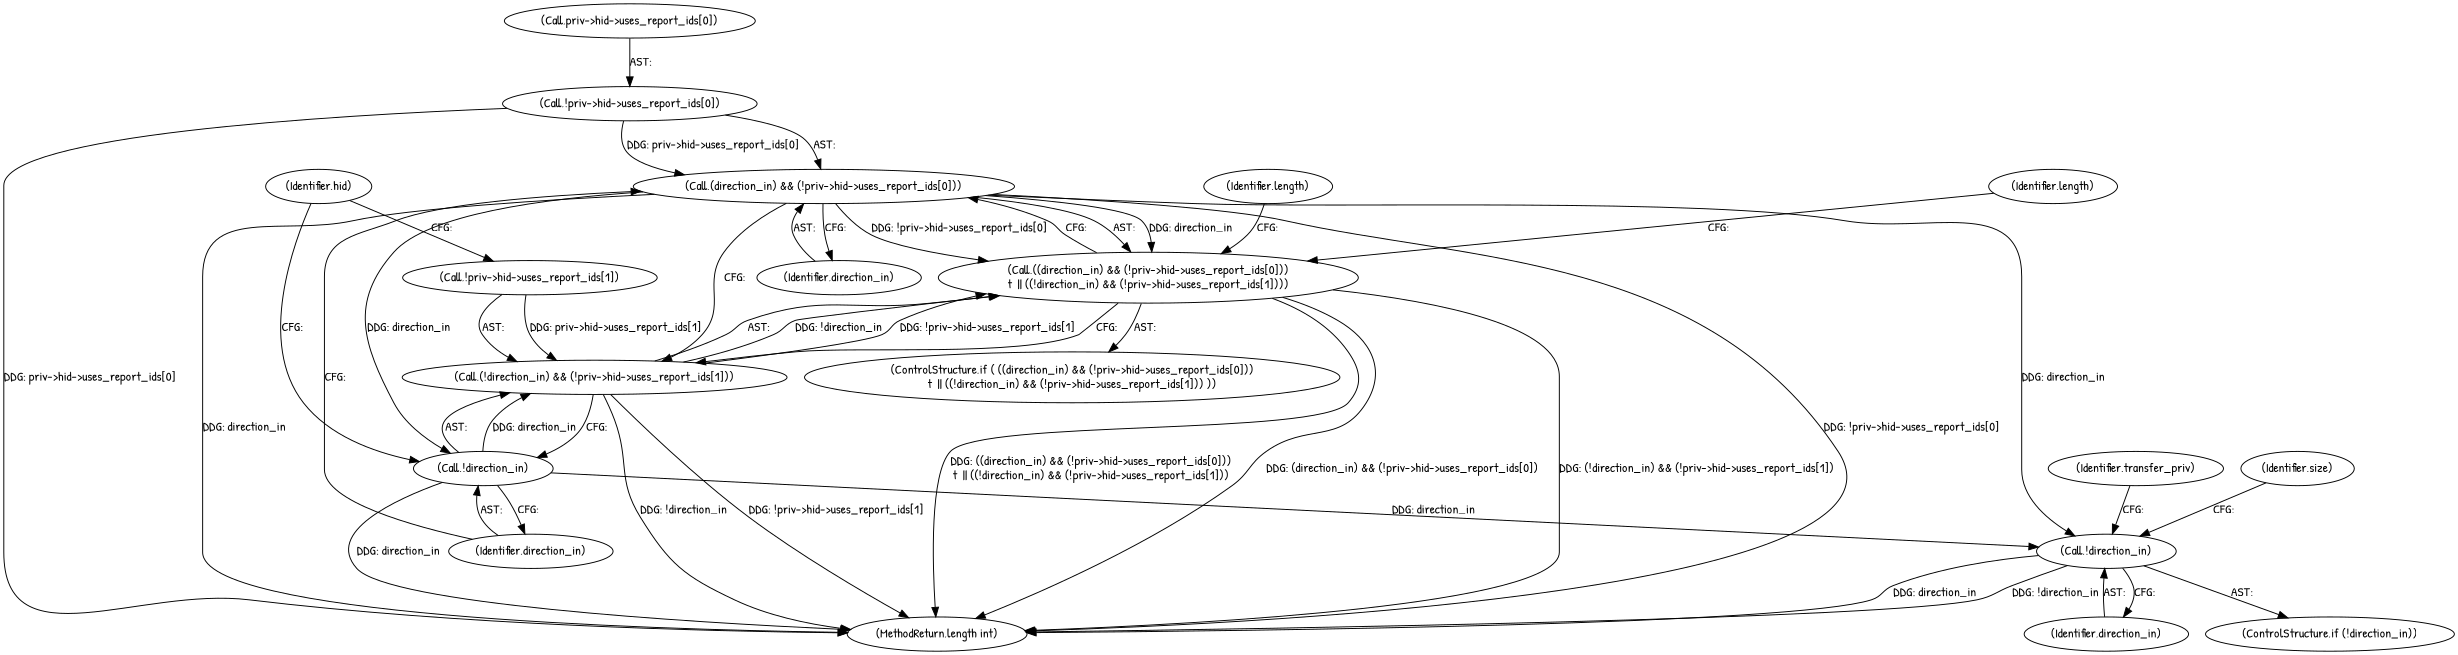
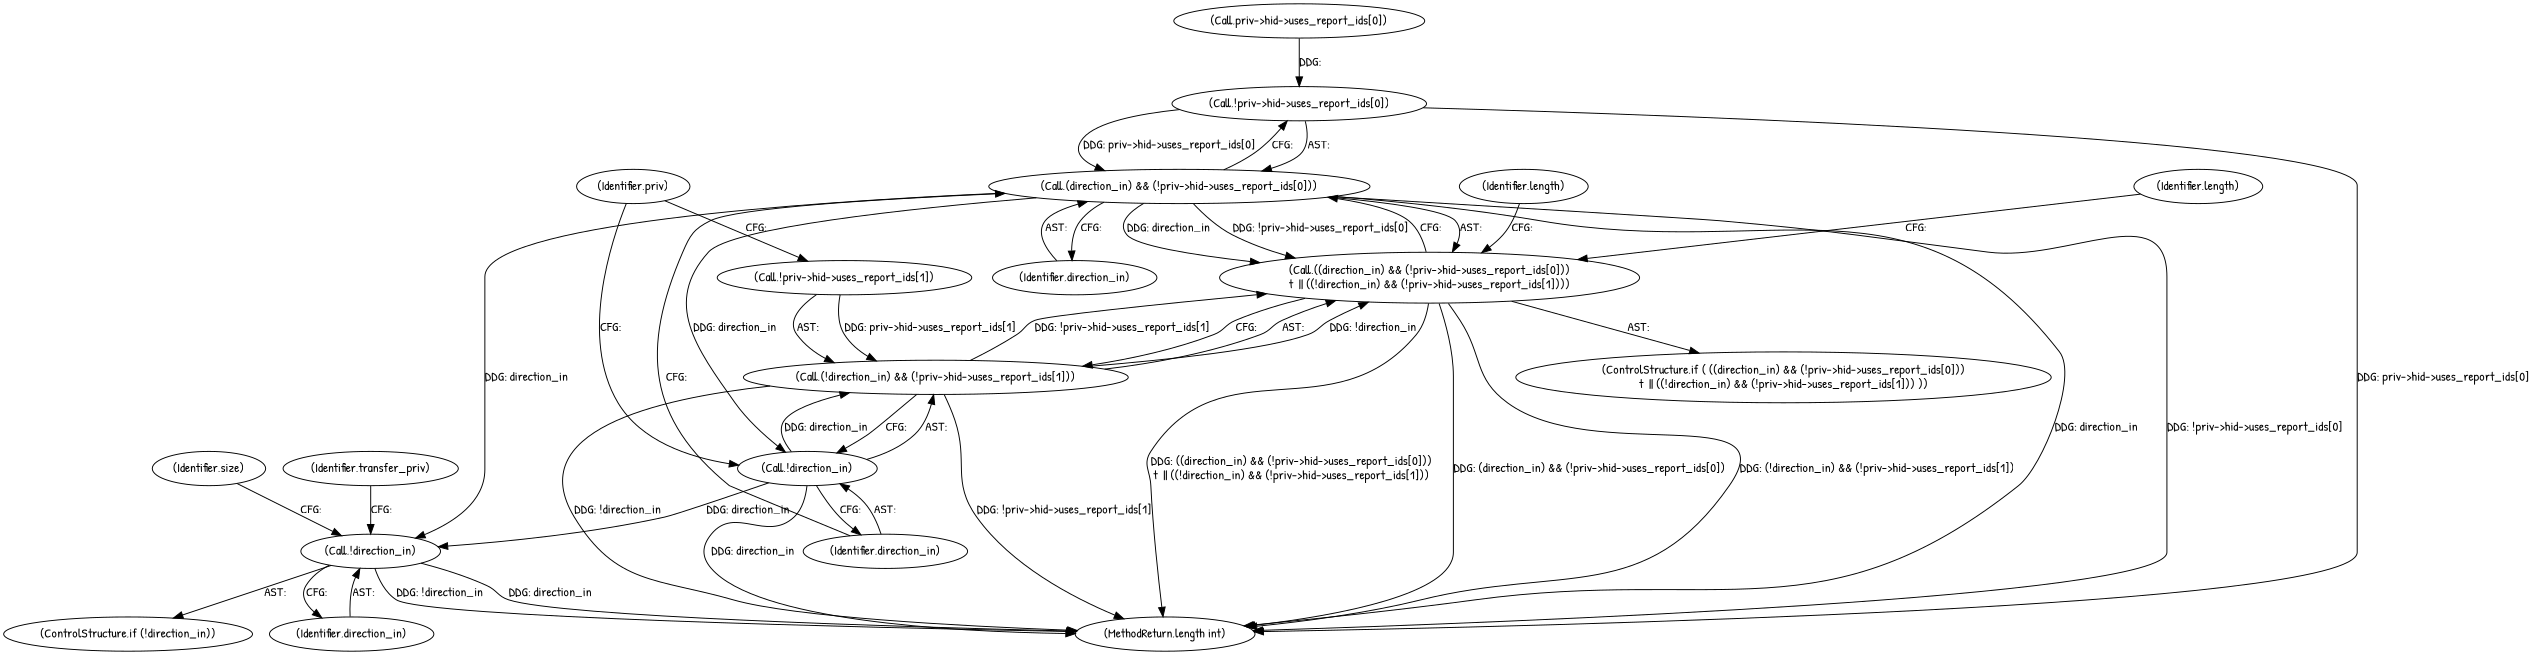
(643, 62) -> (1312, 62)
(319, 186) -> (633, 186)
(715, 273) -> (1255, 153)
